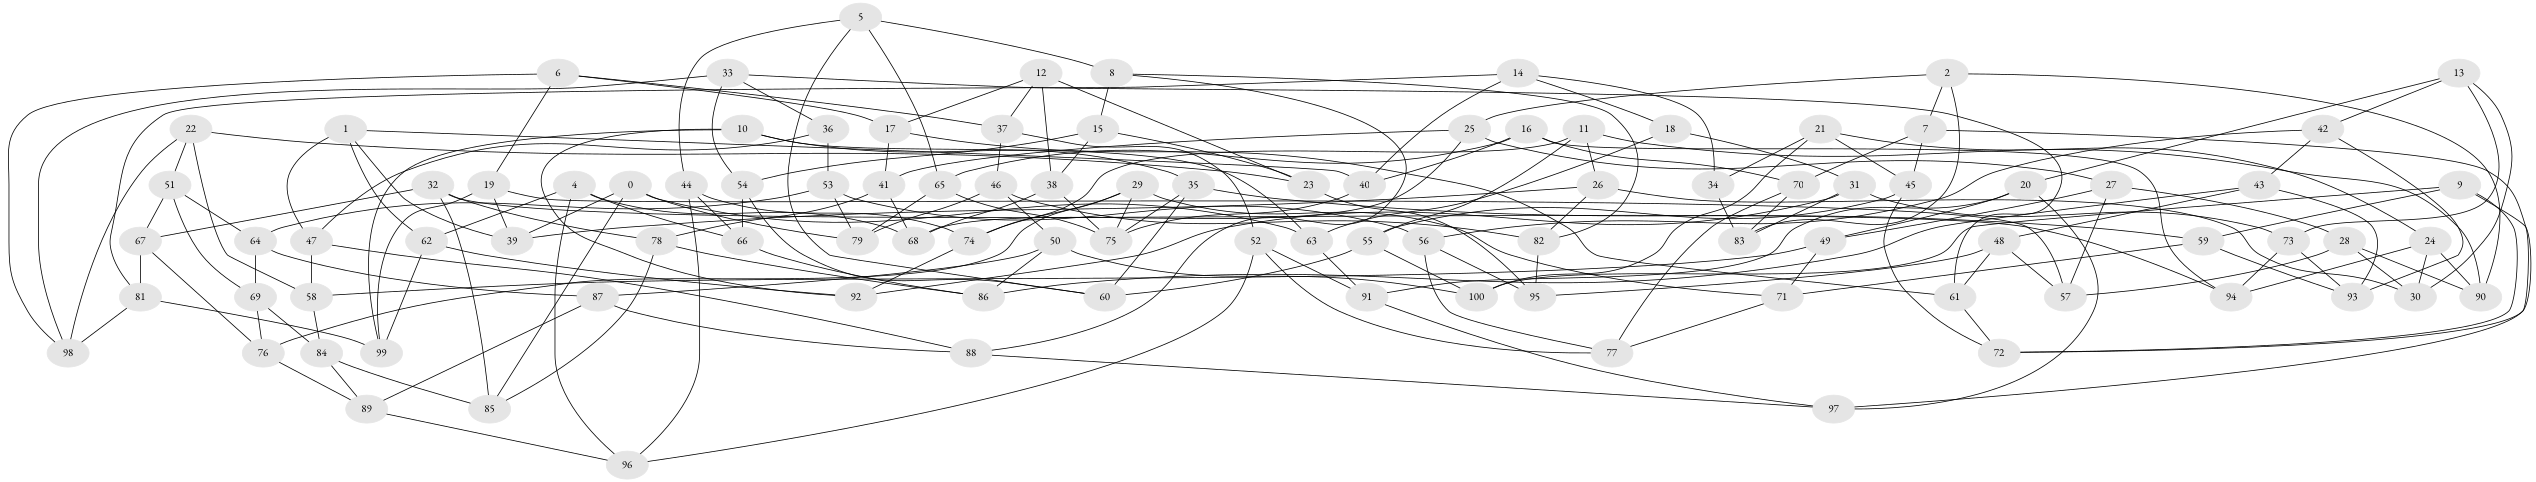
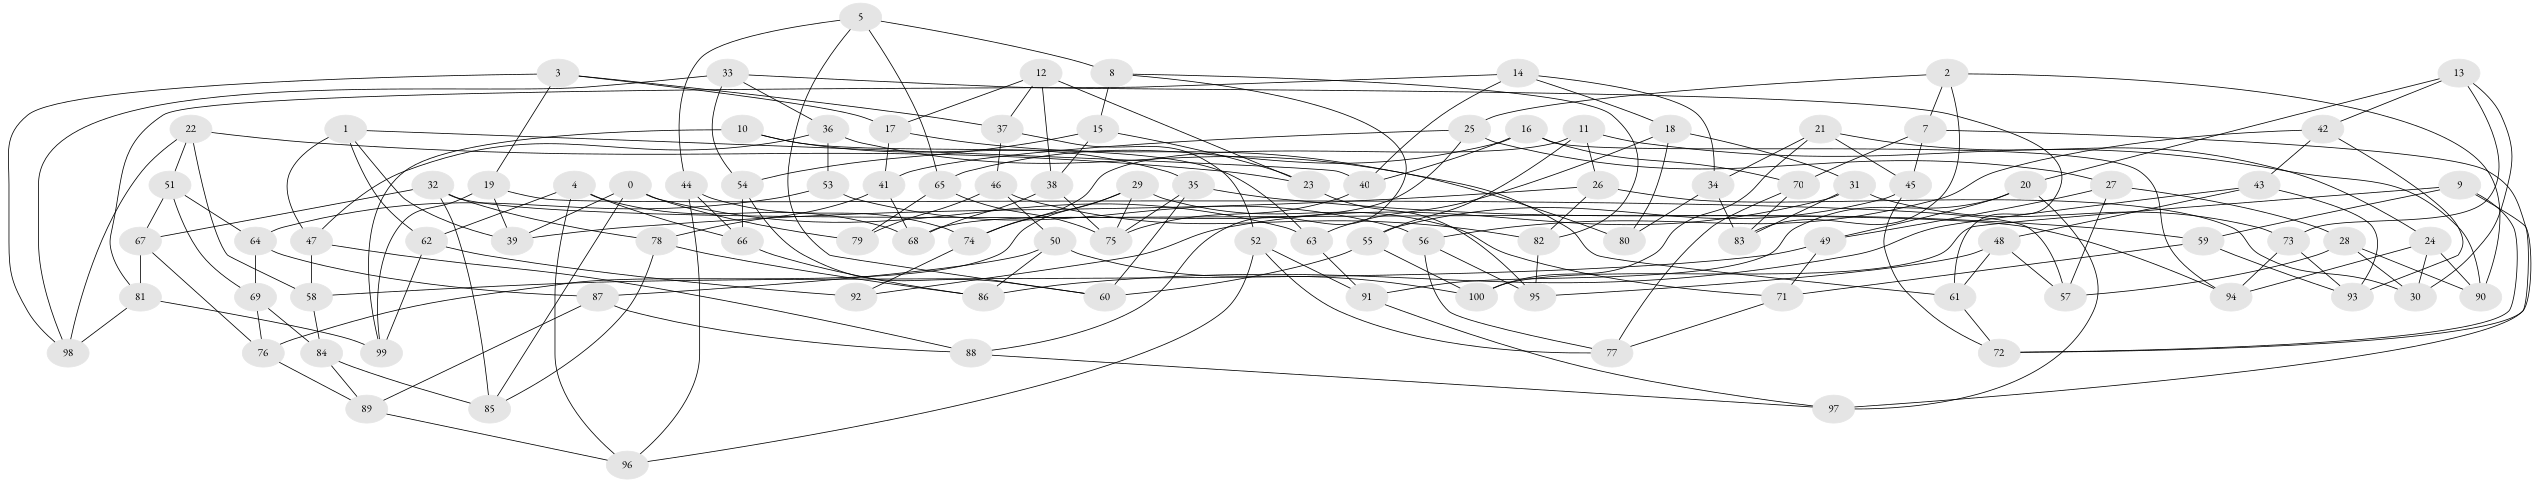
(558, 73) -> (558, 73)
(843, 213) -> none
(590, 240) -> none
none -> (1624, 241)
